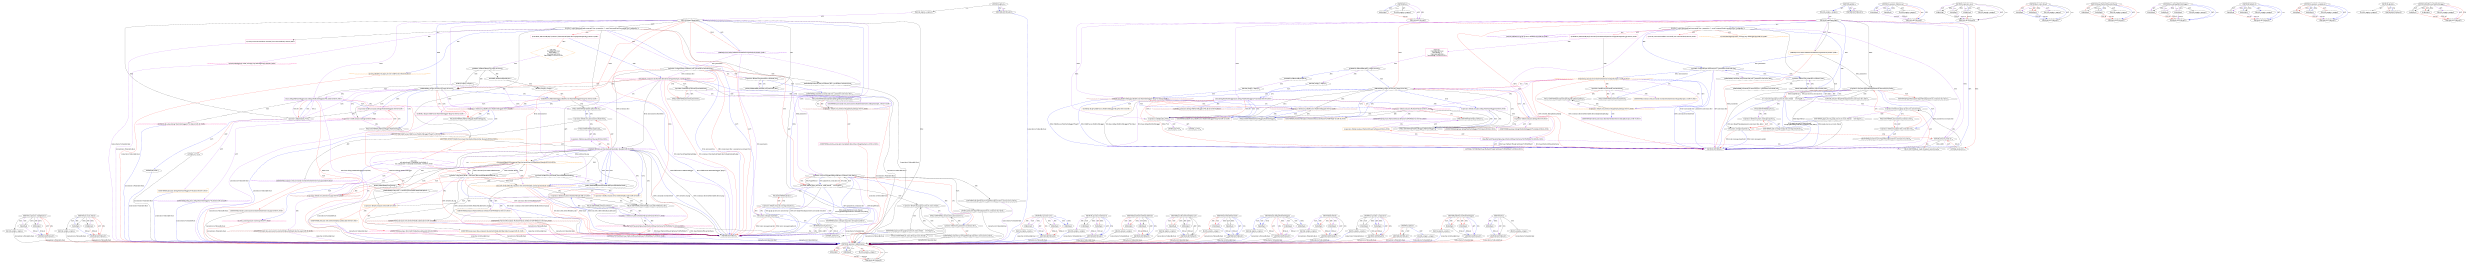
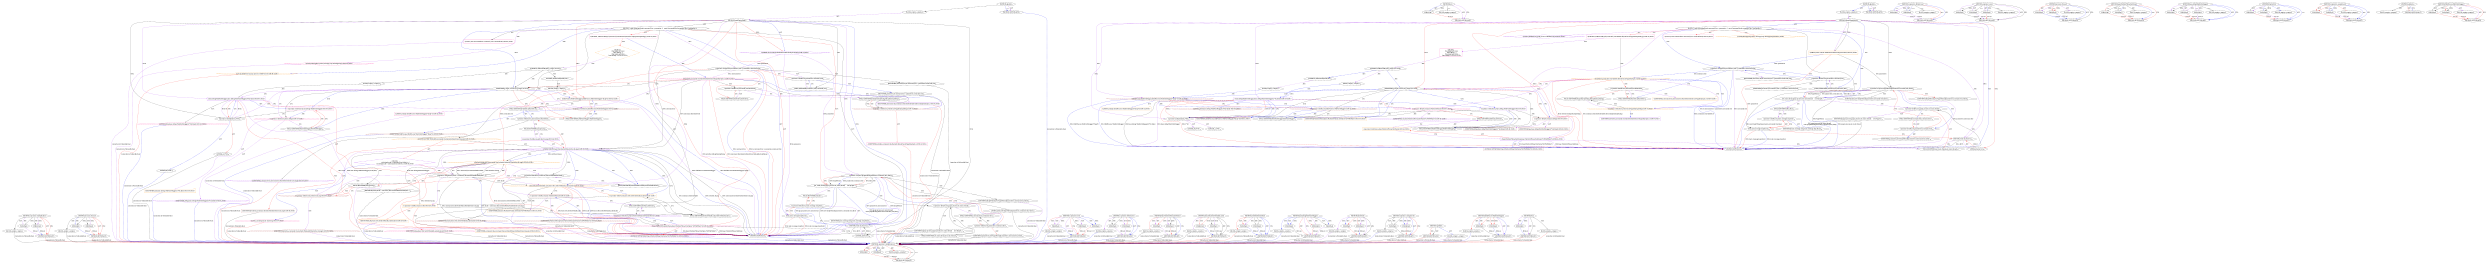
(608, 201) -> (564, 213)
